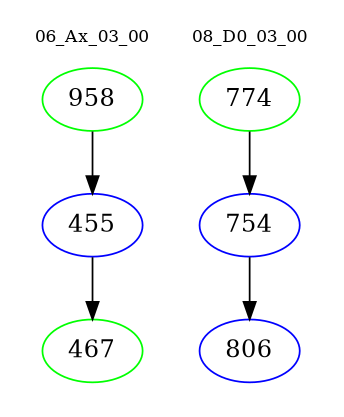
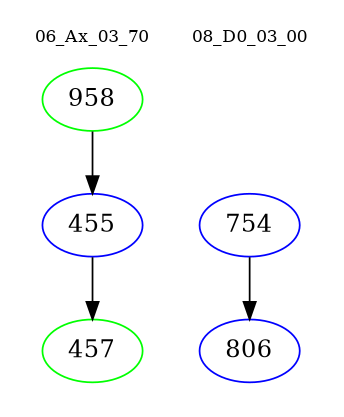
(93, 38) -> (93, 38)
(250, 100) -> none
(93, 351) -> (93, 351)
